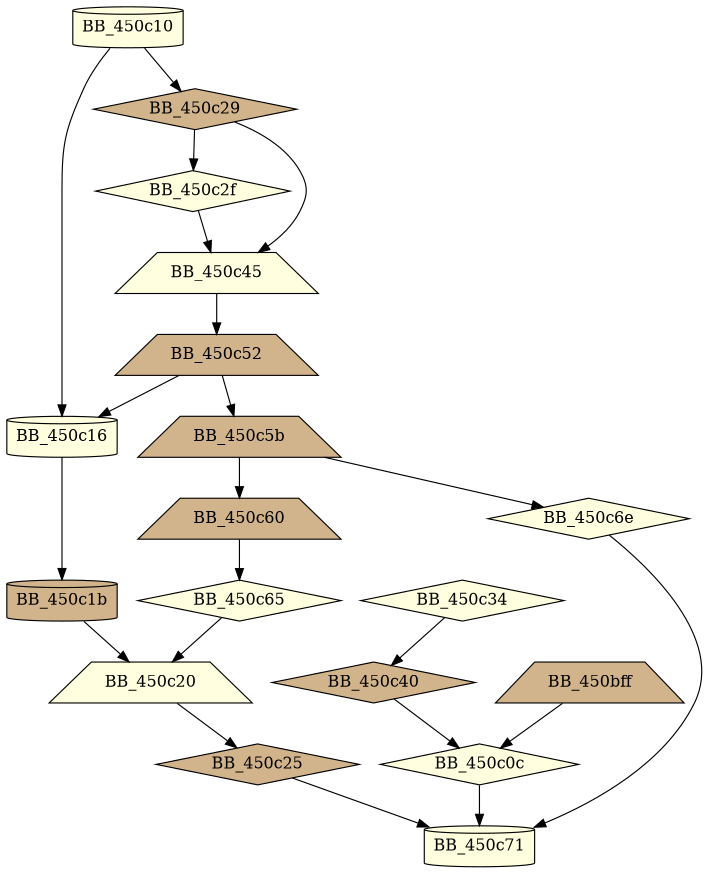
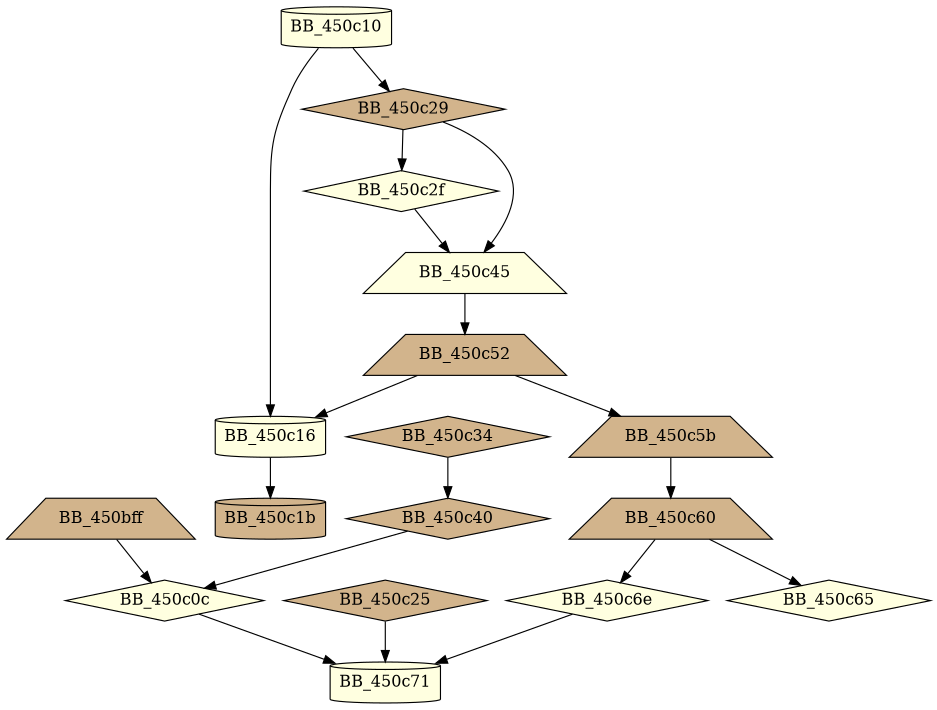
(428, 481) -> (641, 557)
(462, 601) -> (448, 437)
(151, 683) -> none
